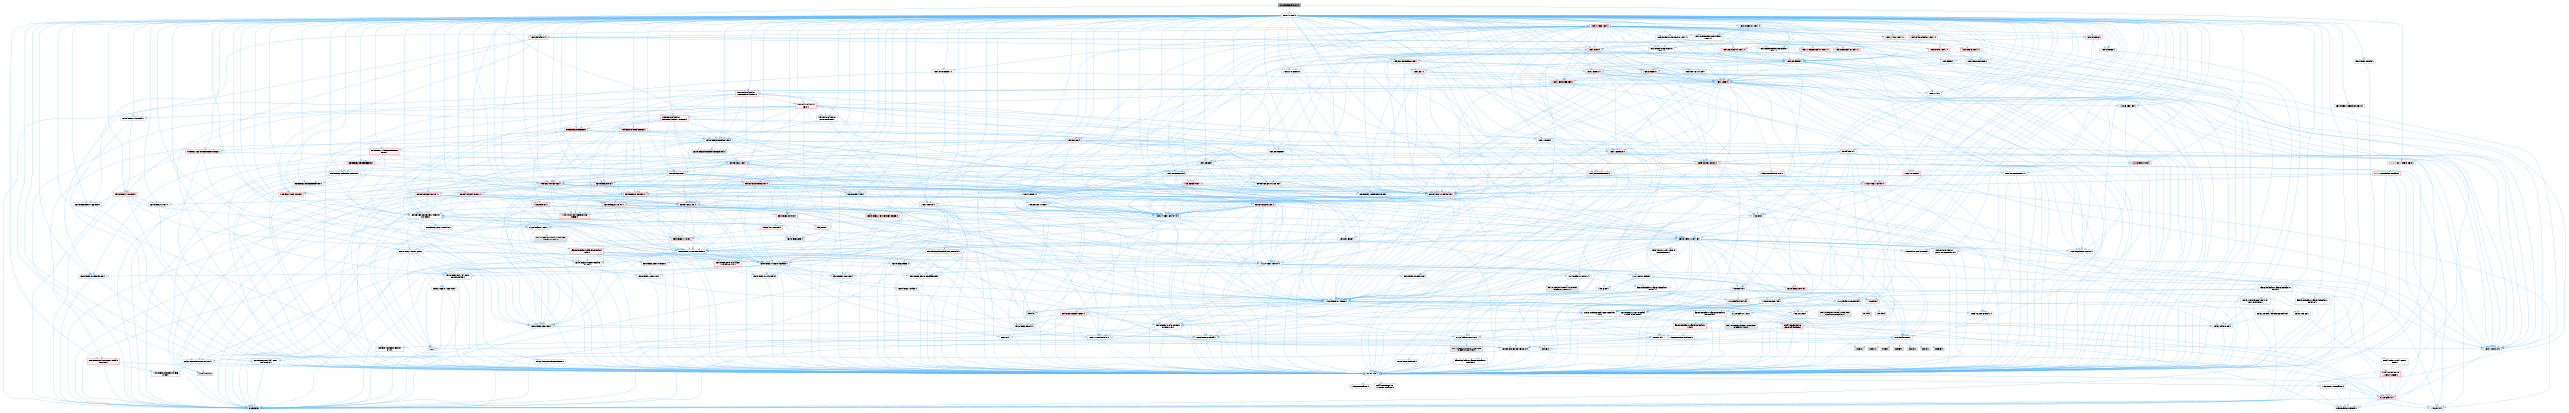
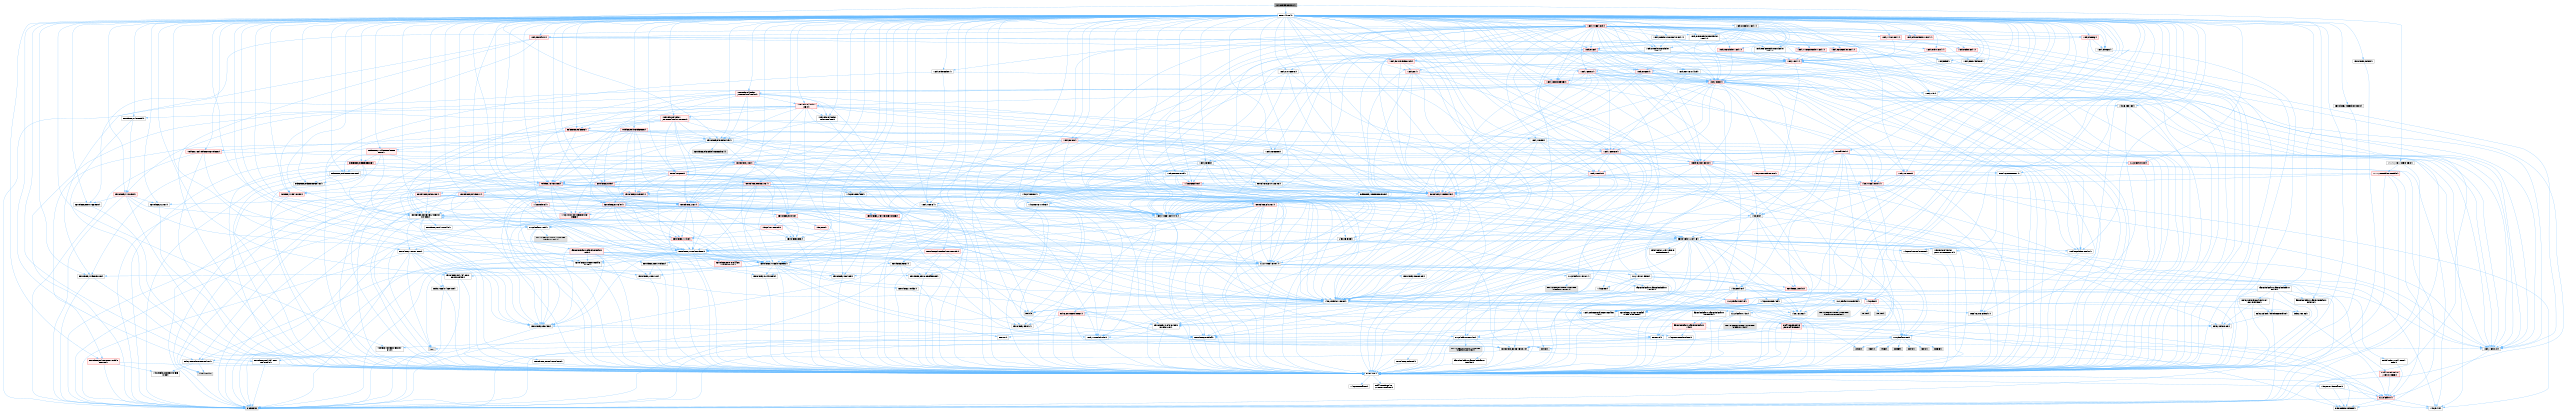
(1794, 61) -> (1794, 61)
(1599, 173) -> (1597, 173)
(1599, 314) -> (1598, 314)
